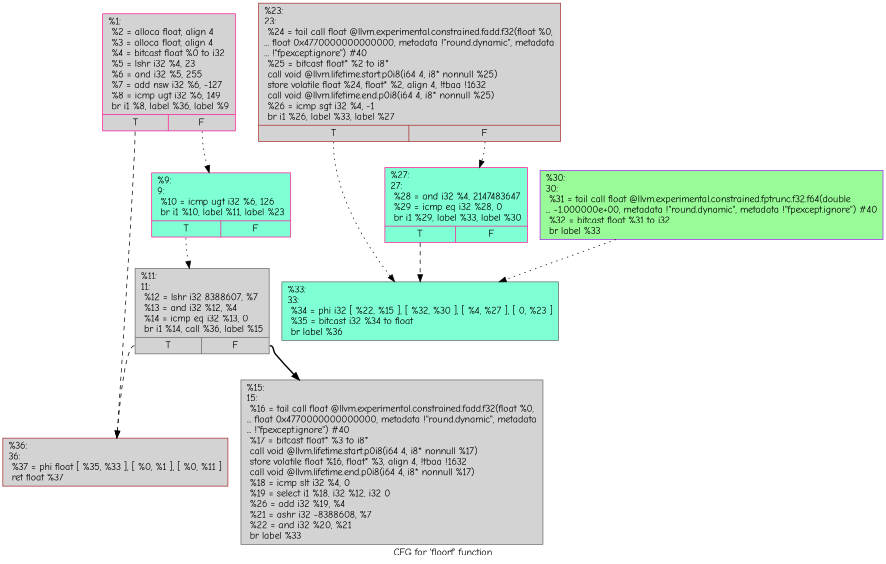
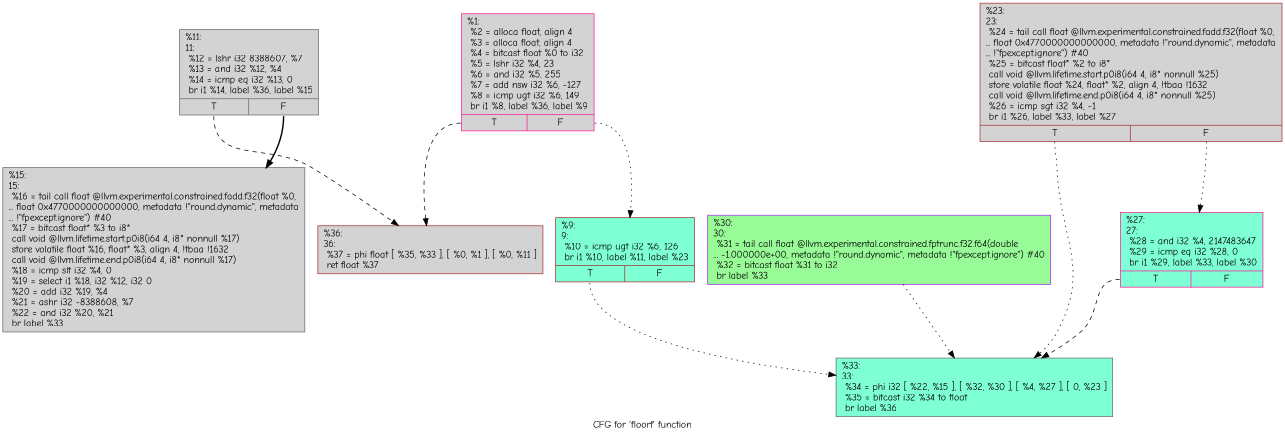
(221, 205) -> (625, 250)
(187, 250) -> (697, 351)
(202, 329) -> (249, 90)
(296, 504) -> (58, 292)
